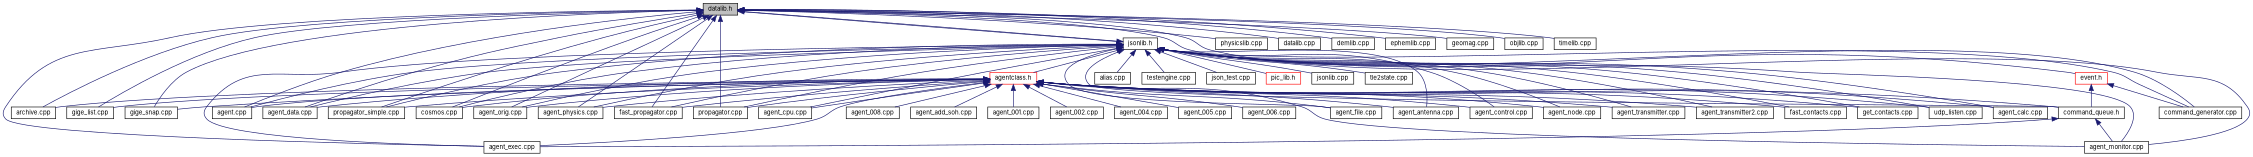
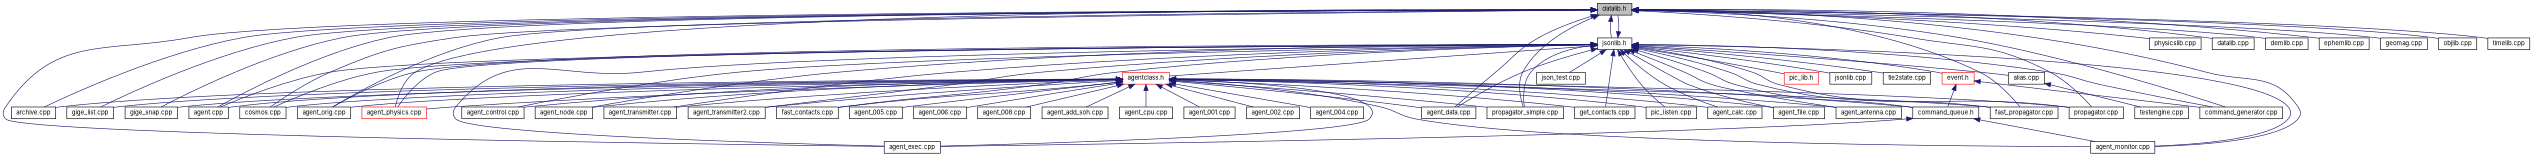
(1157, 63) -> (2095, 96)
(971, 75) -> none
(571, 113) -> (394, 113)
(1956, 113) -> (1671, 113)
